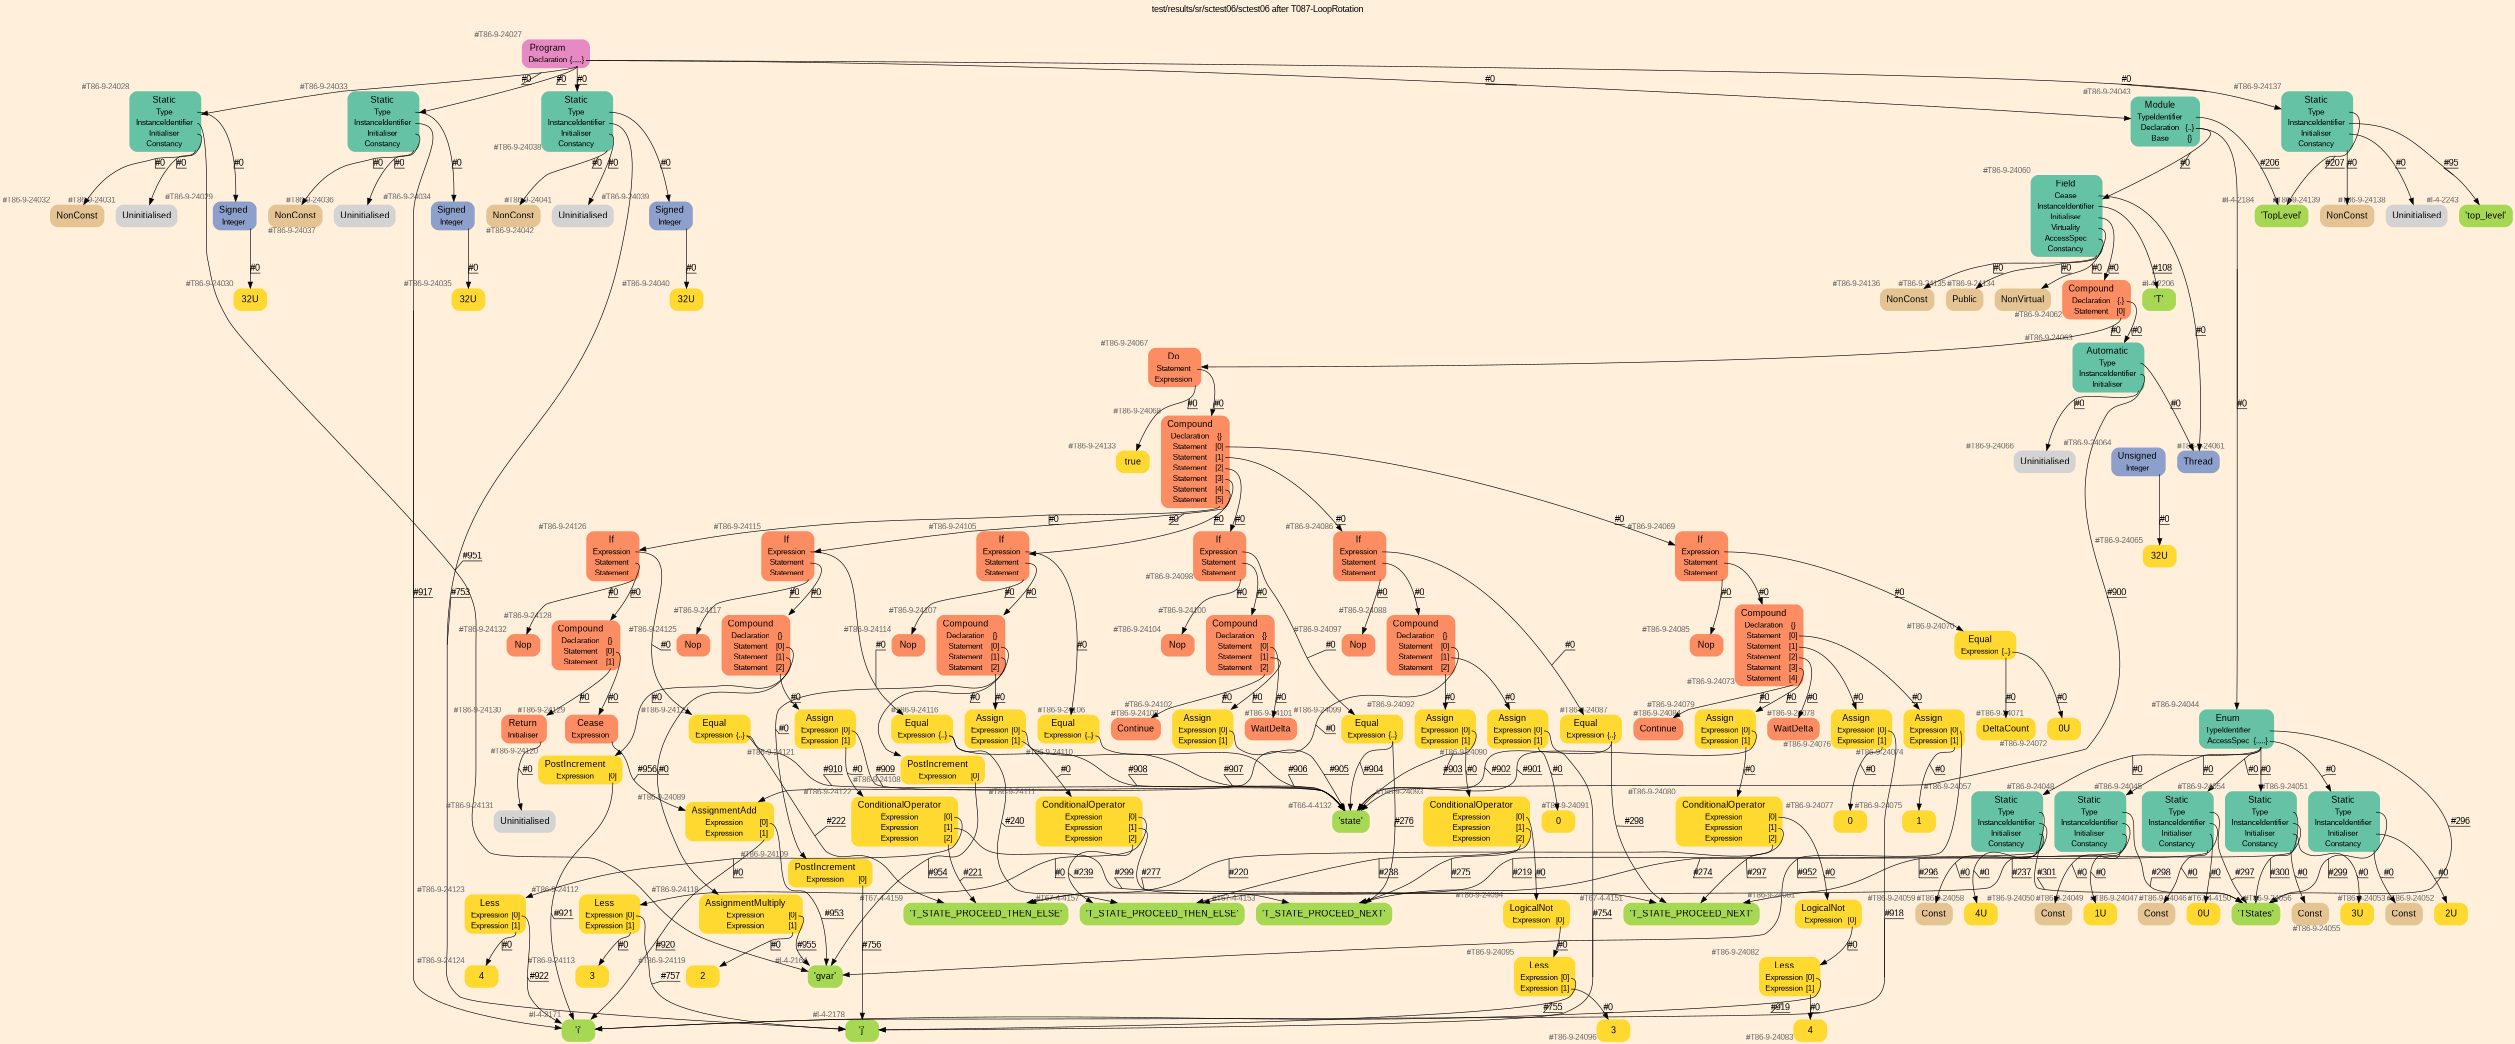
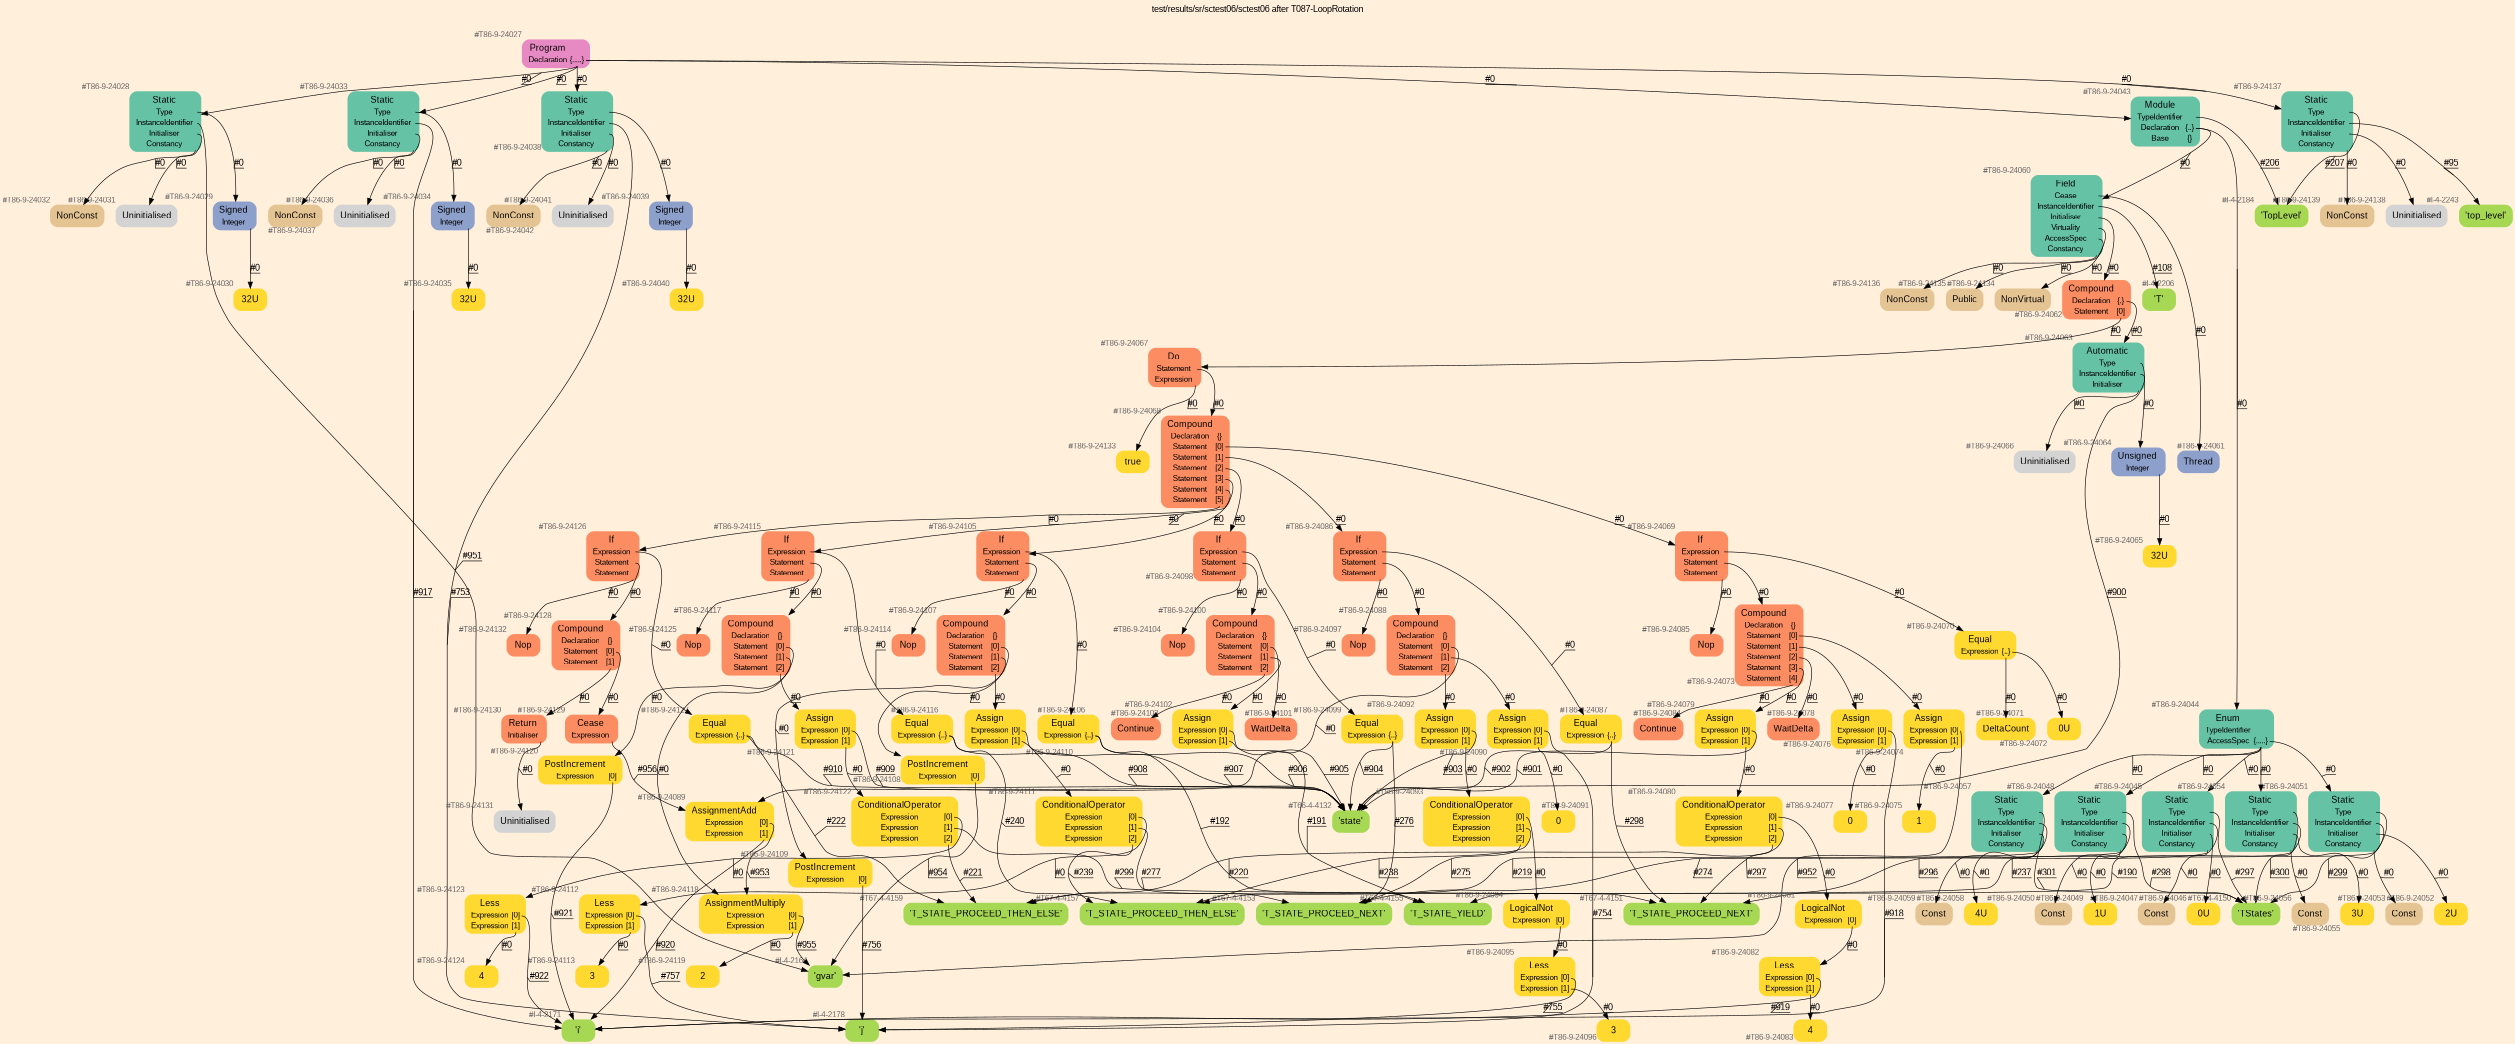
(2168, 402) -> (2144, 402)
(2450, 833) -> none
(787, 887) -> (759, 850)
none -> (1448, 914)
